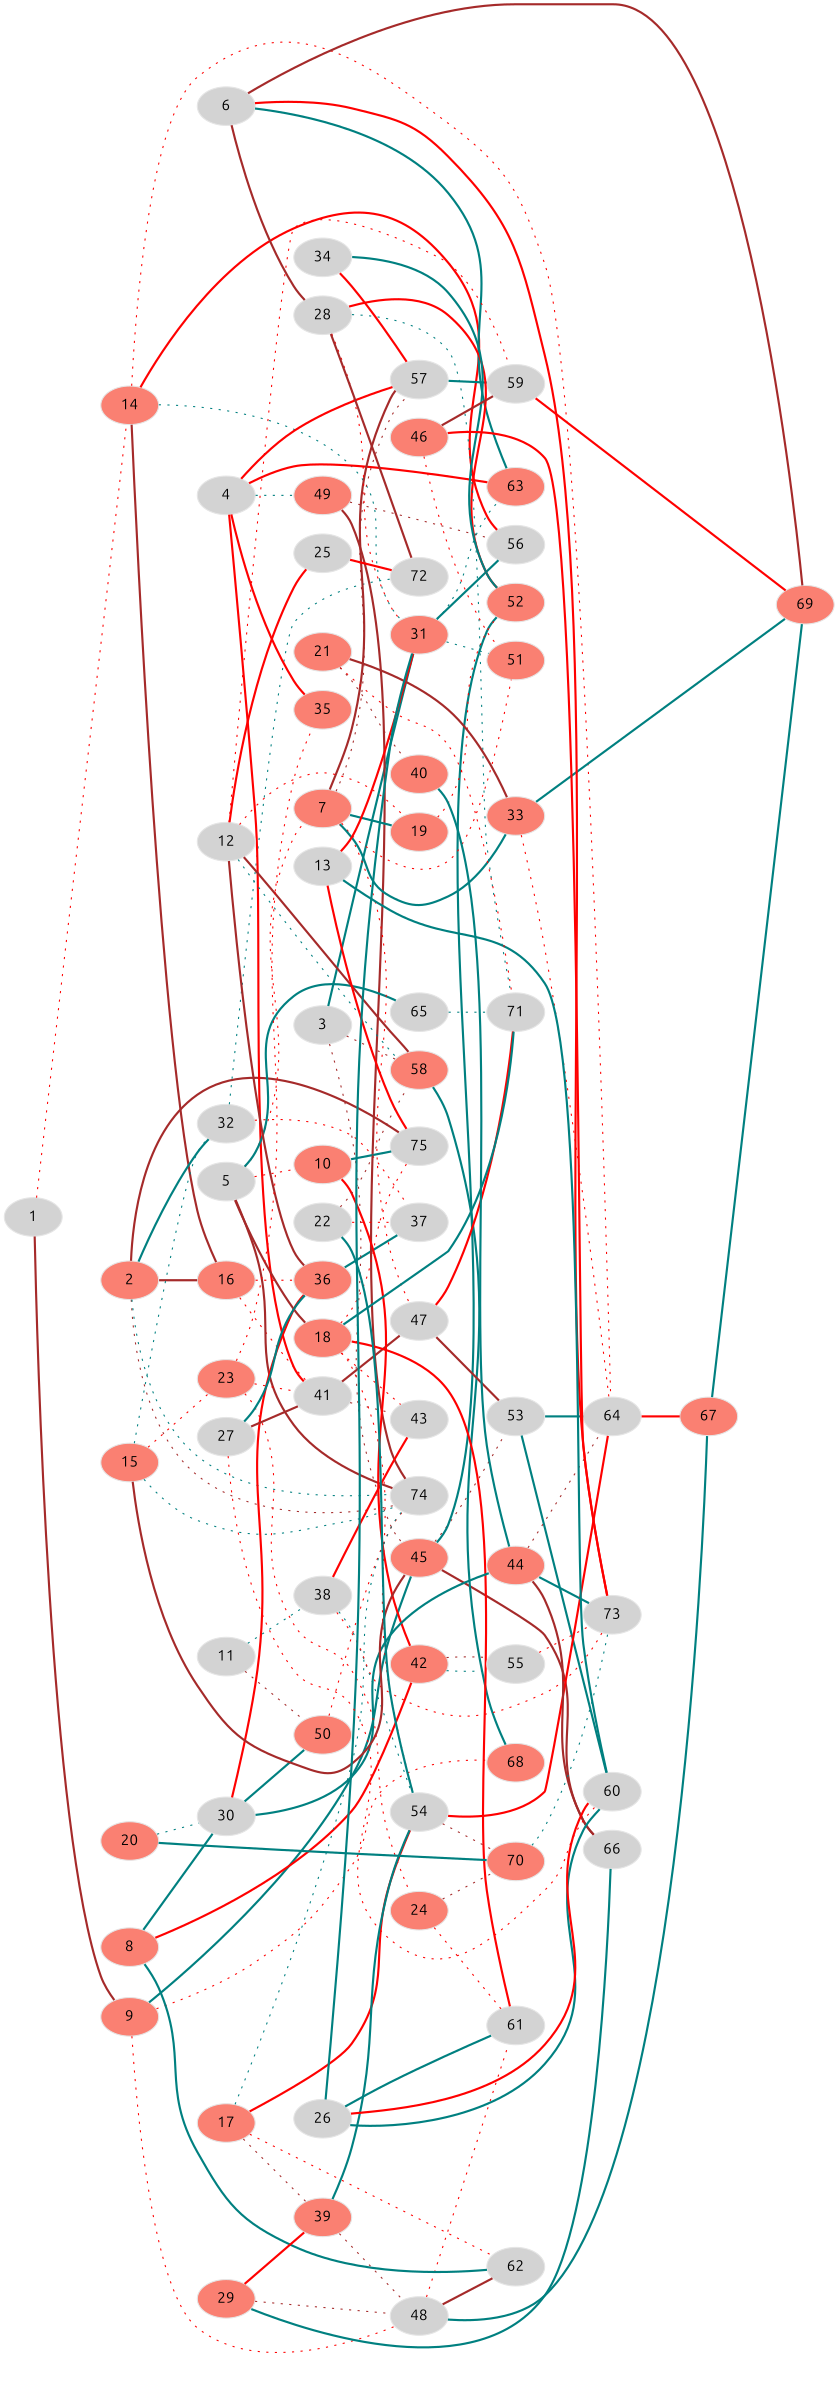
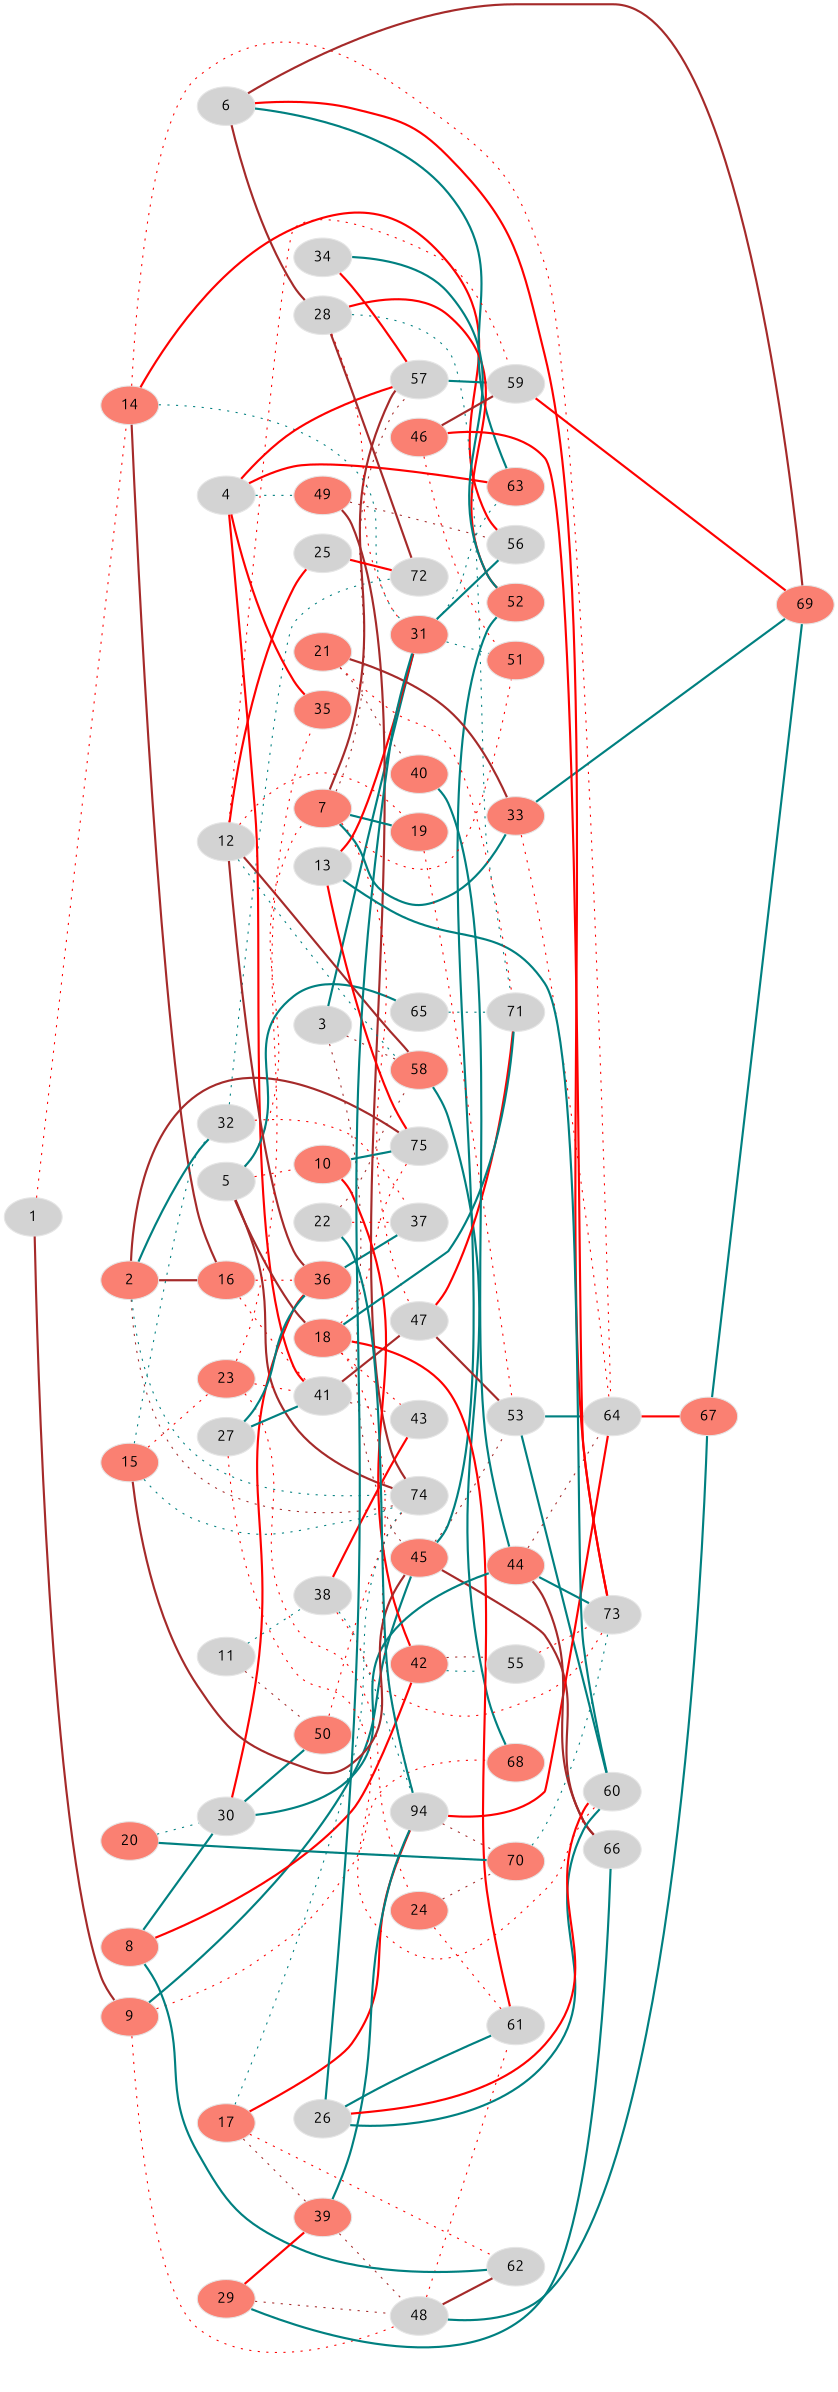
(467, 717) -> (456, 1028)
(274, 1416) -> (274, 1416)
(419, 1812) -> (419, 1812)
